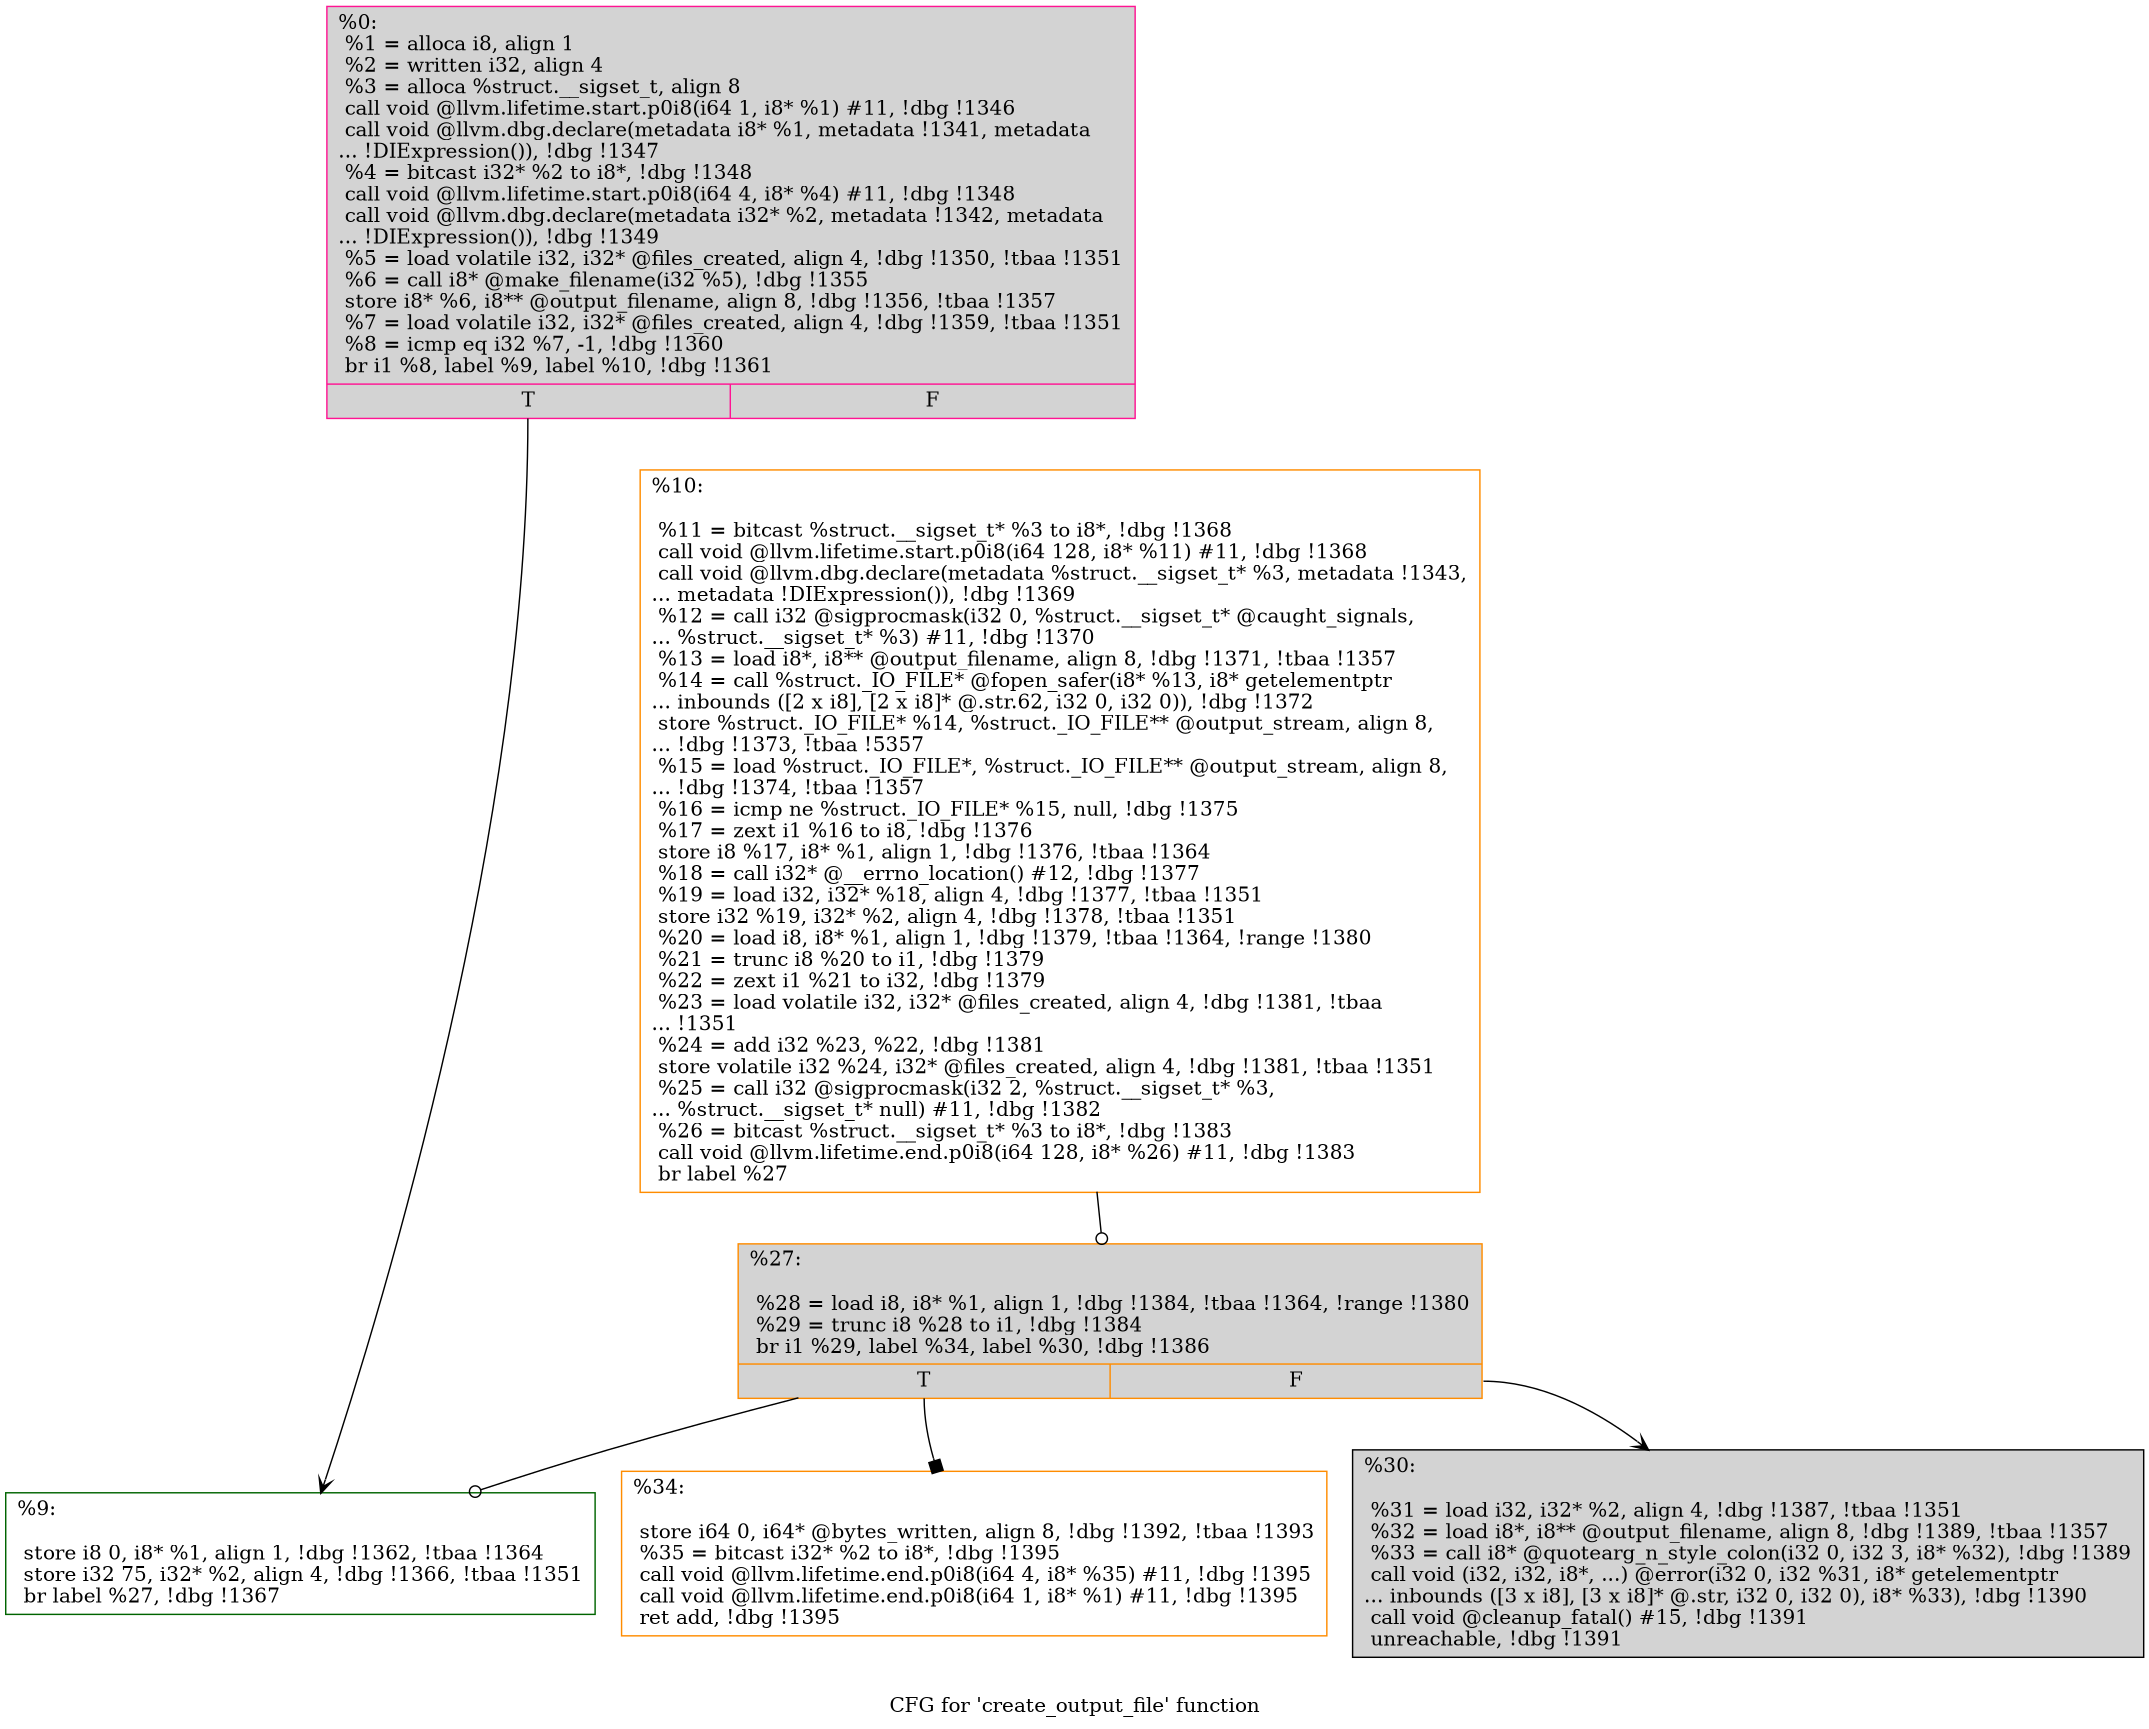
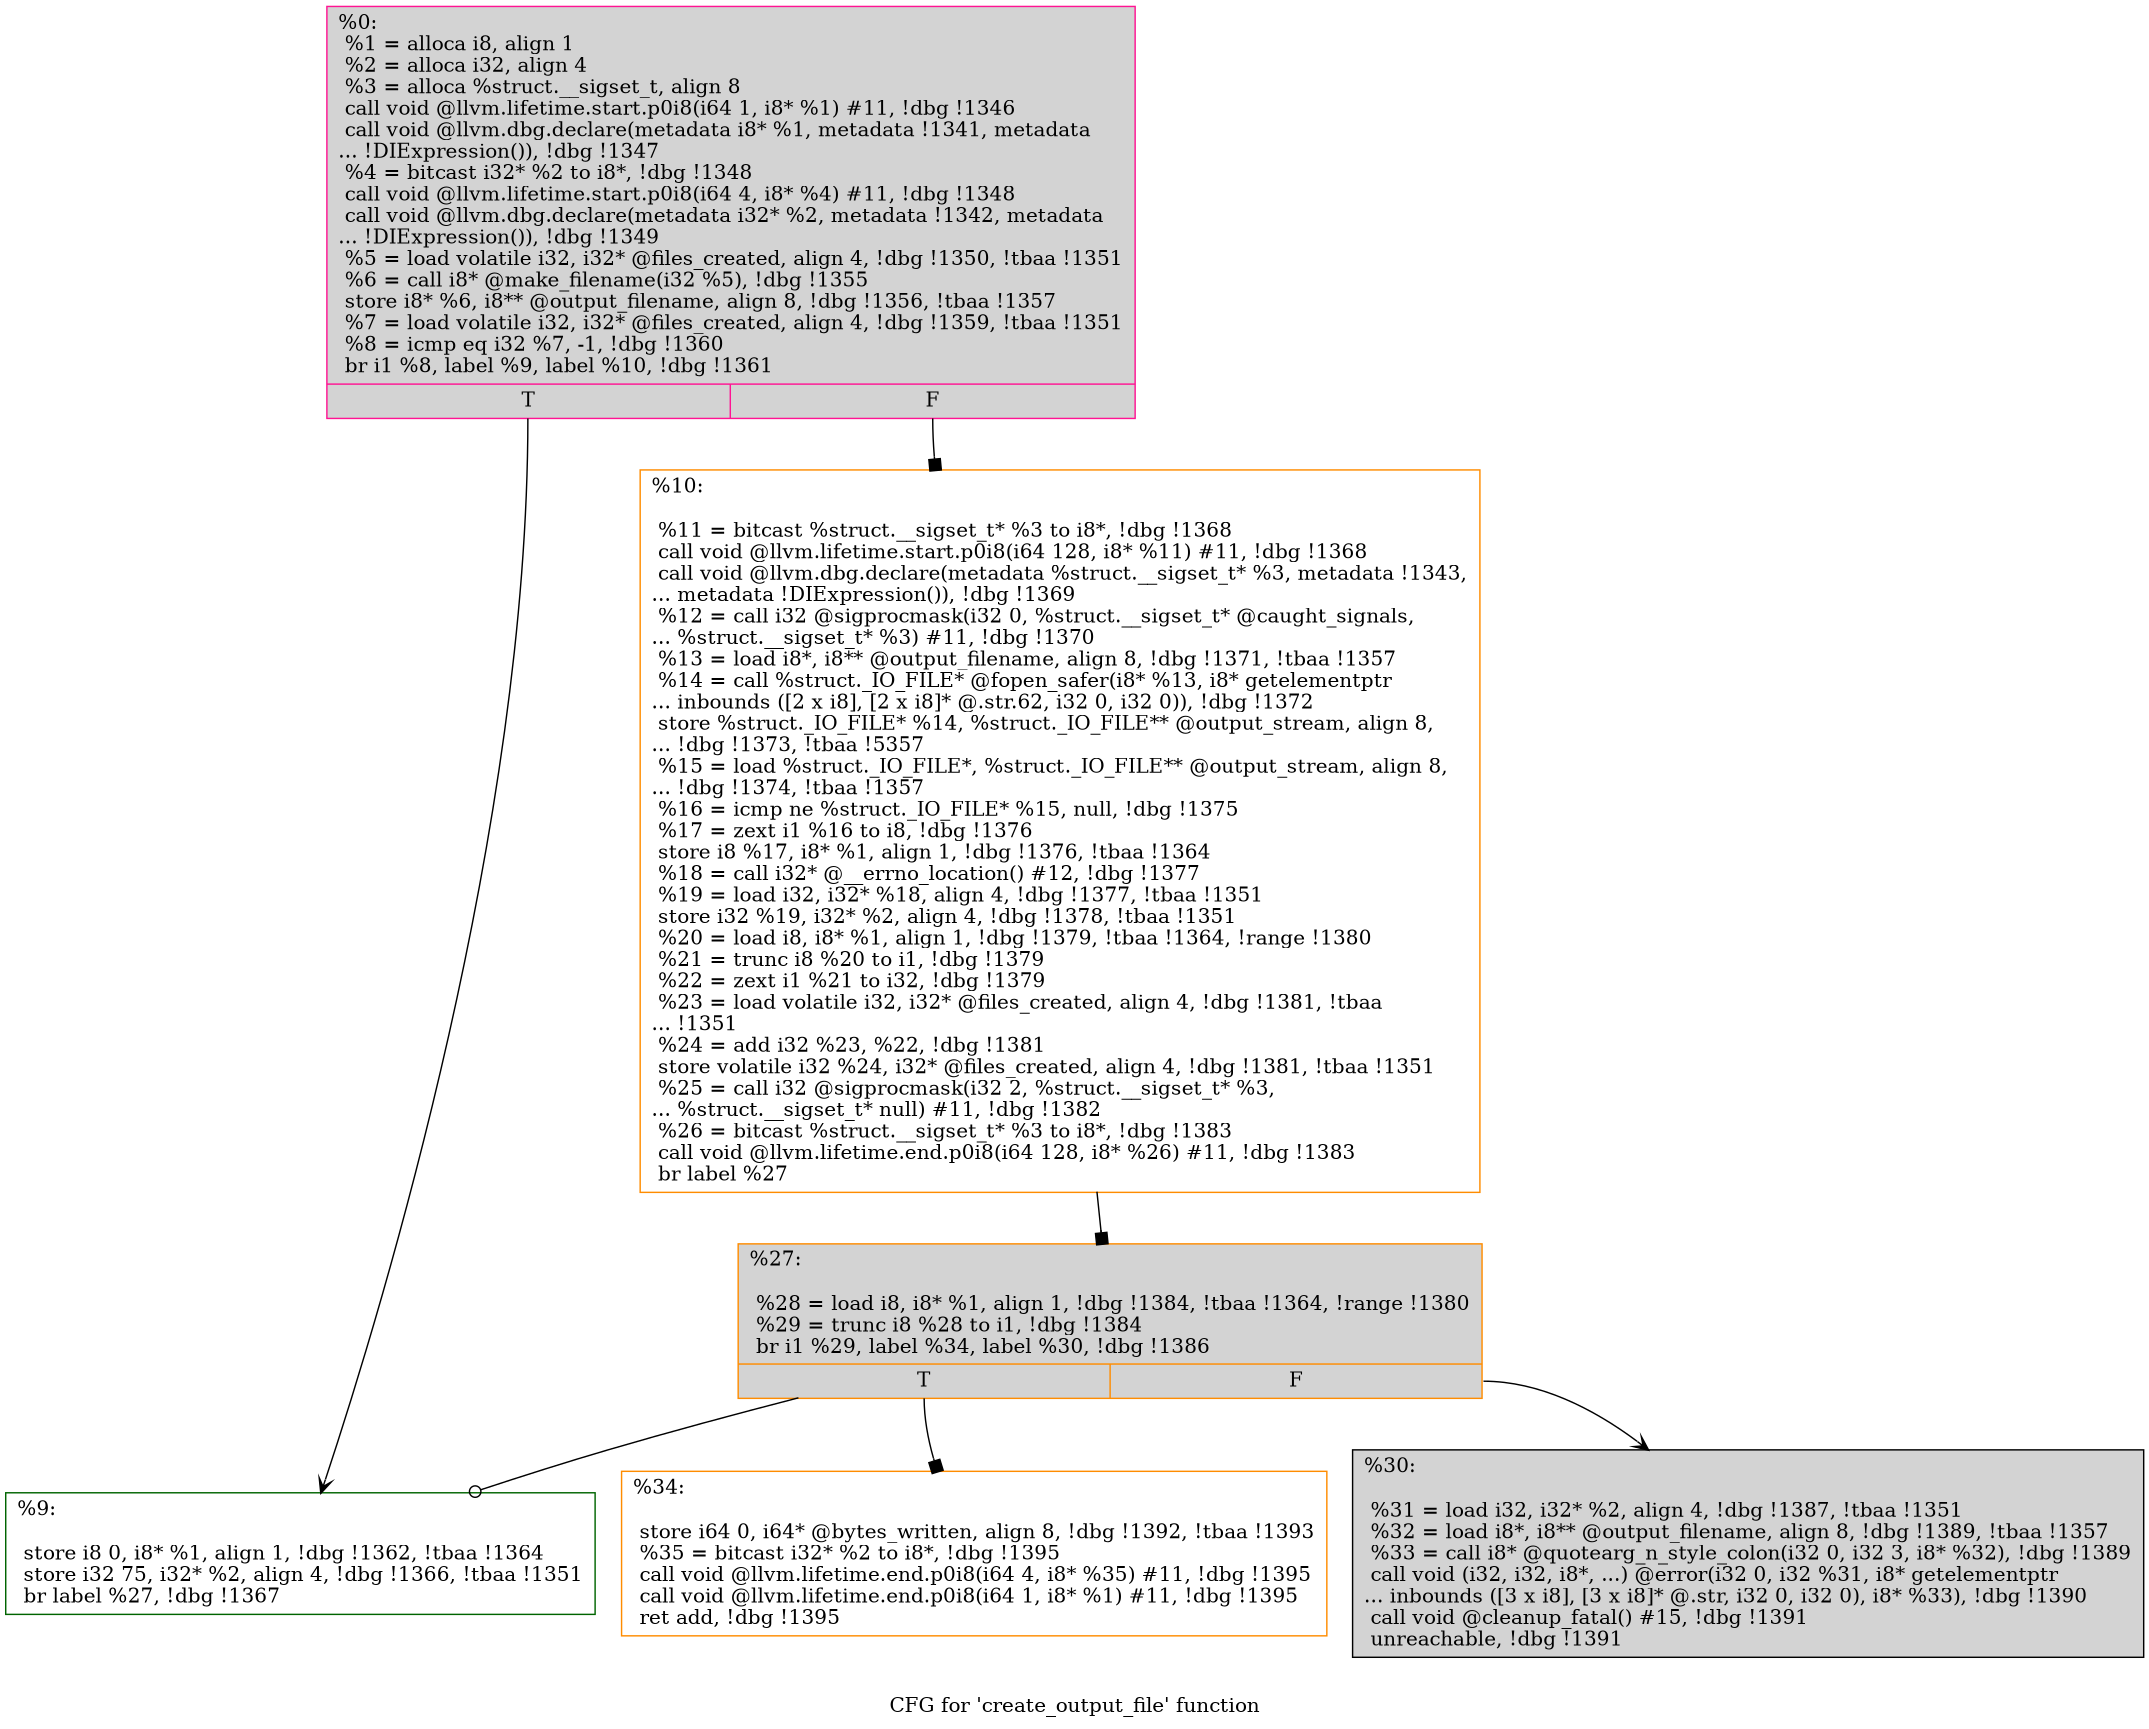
(471, 66) -> (464, 66)
none -> (933, 437)
(1099, 1212) -> (1099, 1212)
